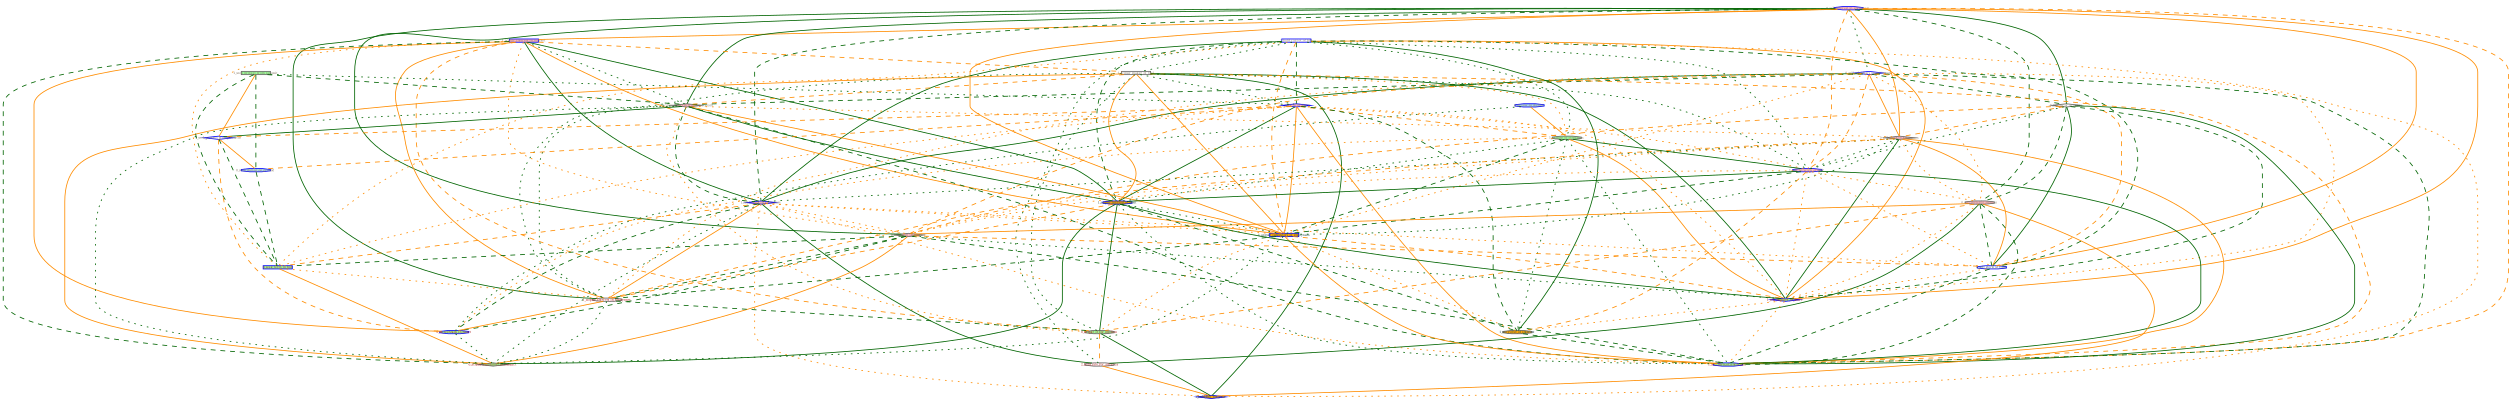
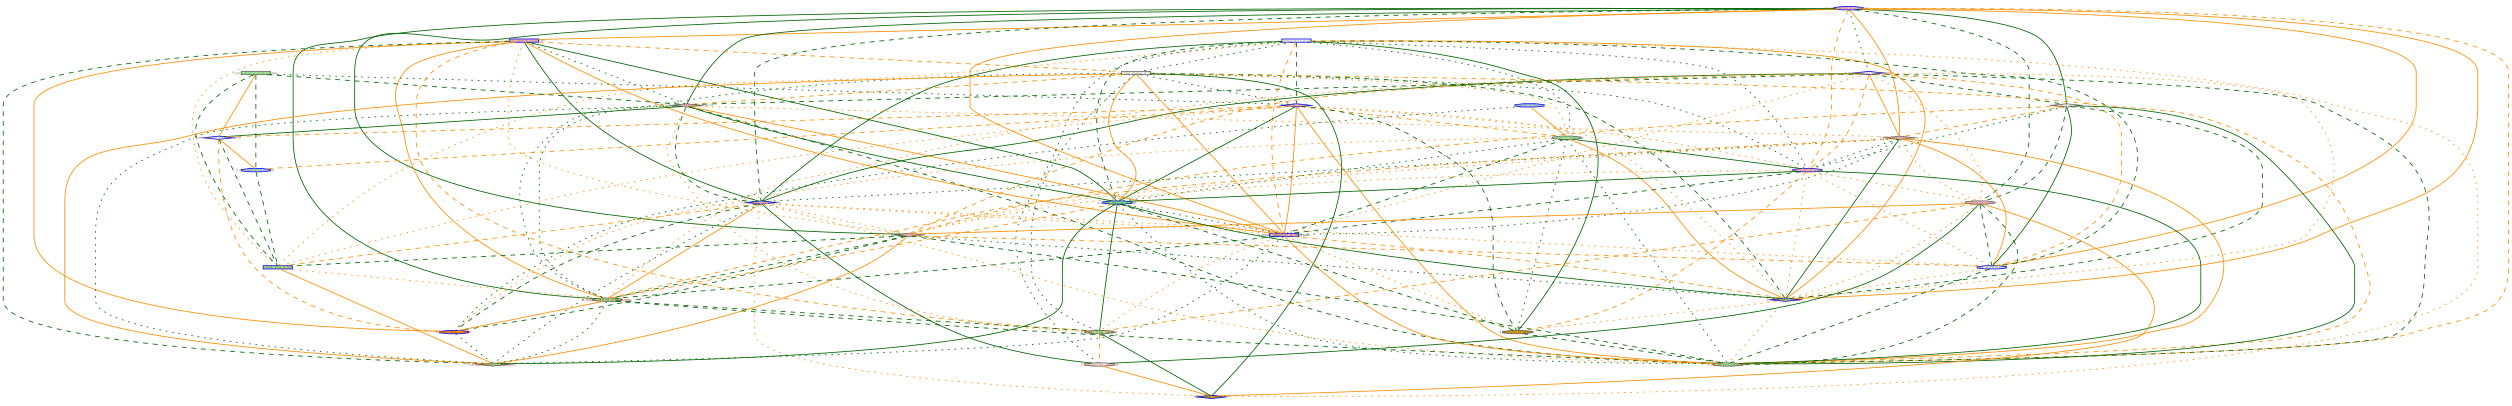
(1592, 116) -> (1592, 116)
(1117, 203) -> (1117, 203)
(1284, 235) -> (1284, 235)
(607, 300) -> (607, 300)
(454, 332) -> (454, 332)
none -> (1166, 339)
(1728, 364) -> (1728, 364)
